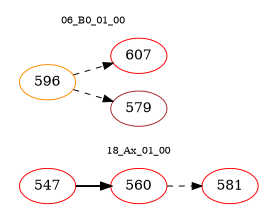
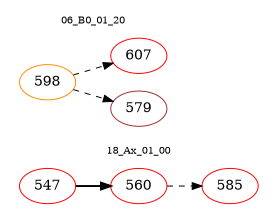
(93, 21) -> (93, 21)
(48, 82) -> (48, 82)
(230, 186) -> (230, 186)
